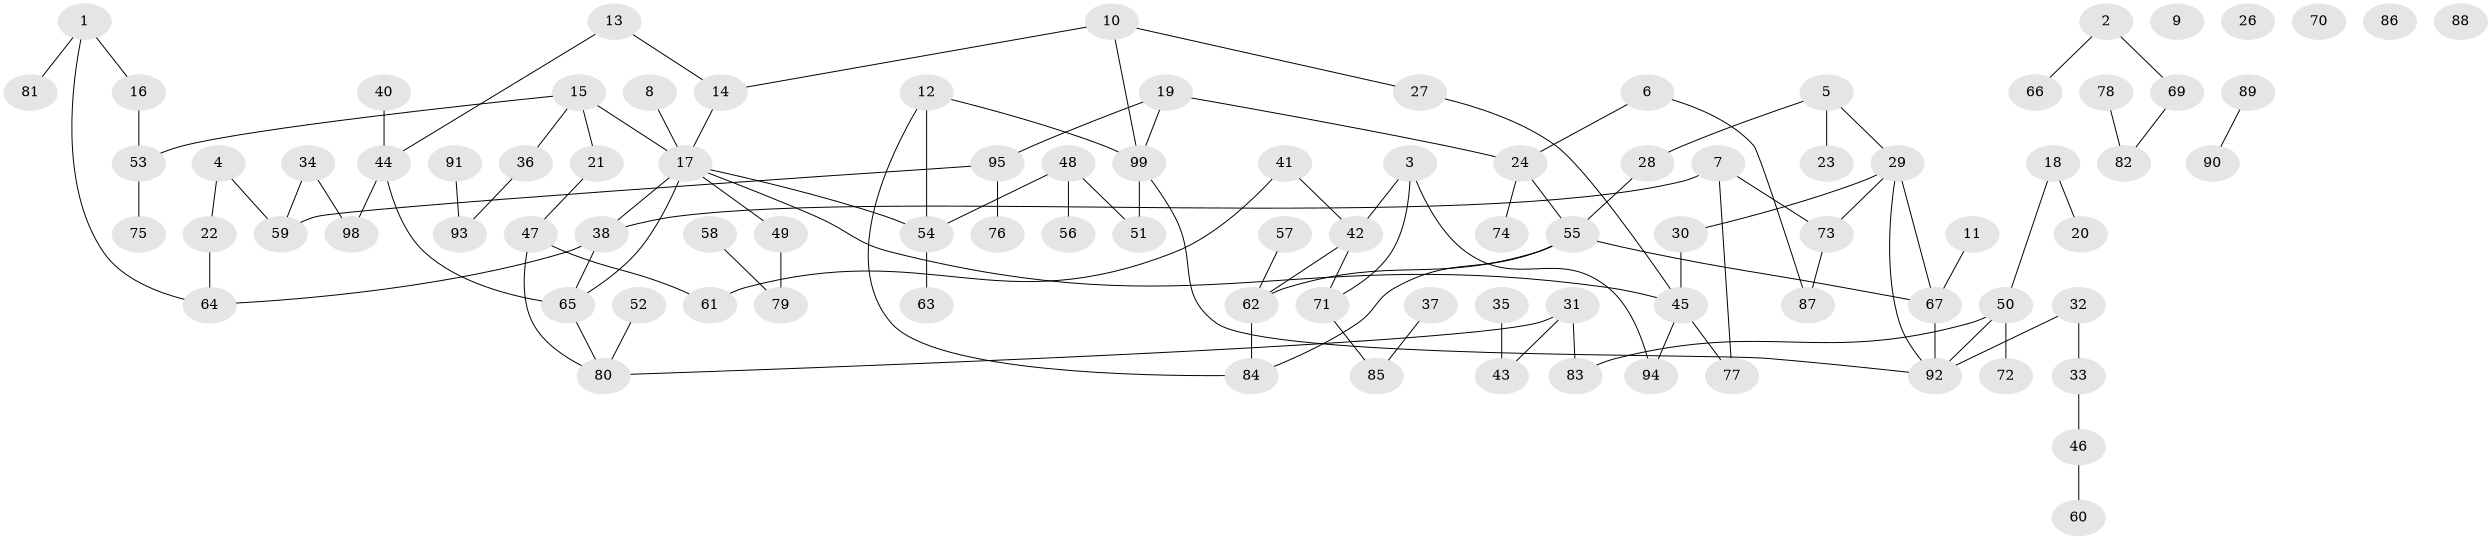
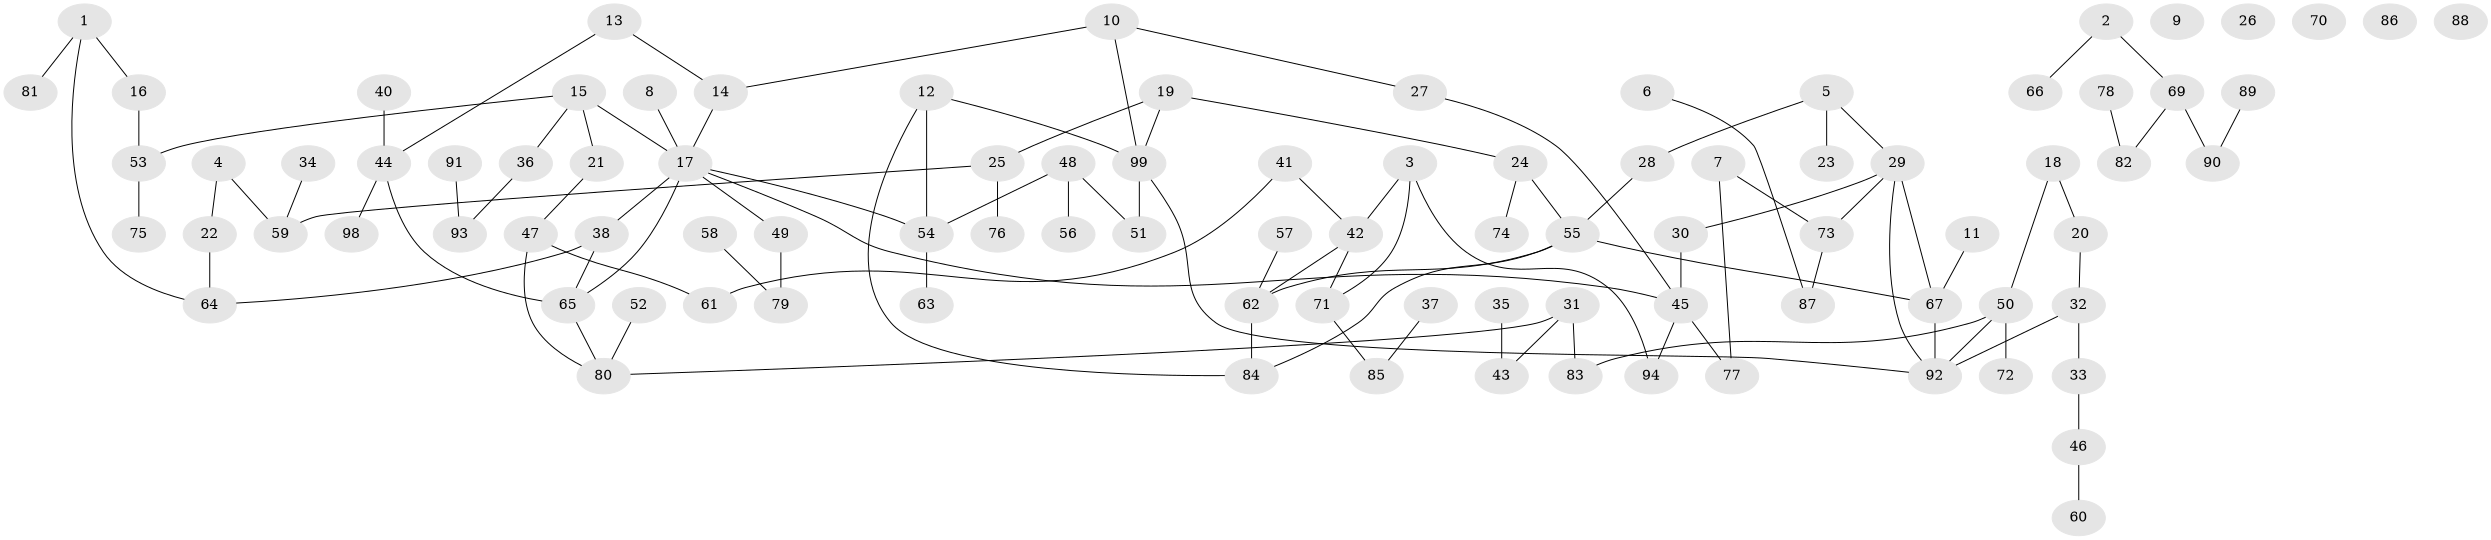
(1584, 128) -> none
none -> (2195, 128)
(998, 163) -> (998, 163)
(330, 199) -> none
(1163, 208) -> none
none -> (2080, 270)
